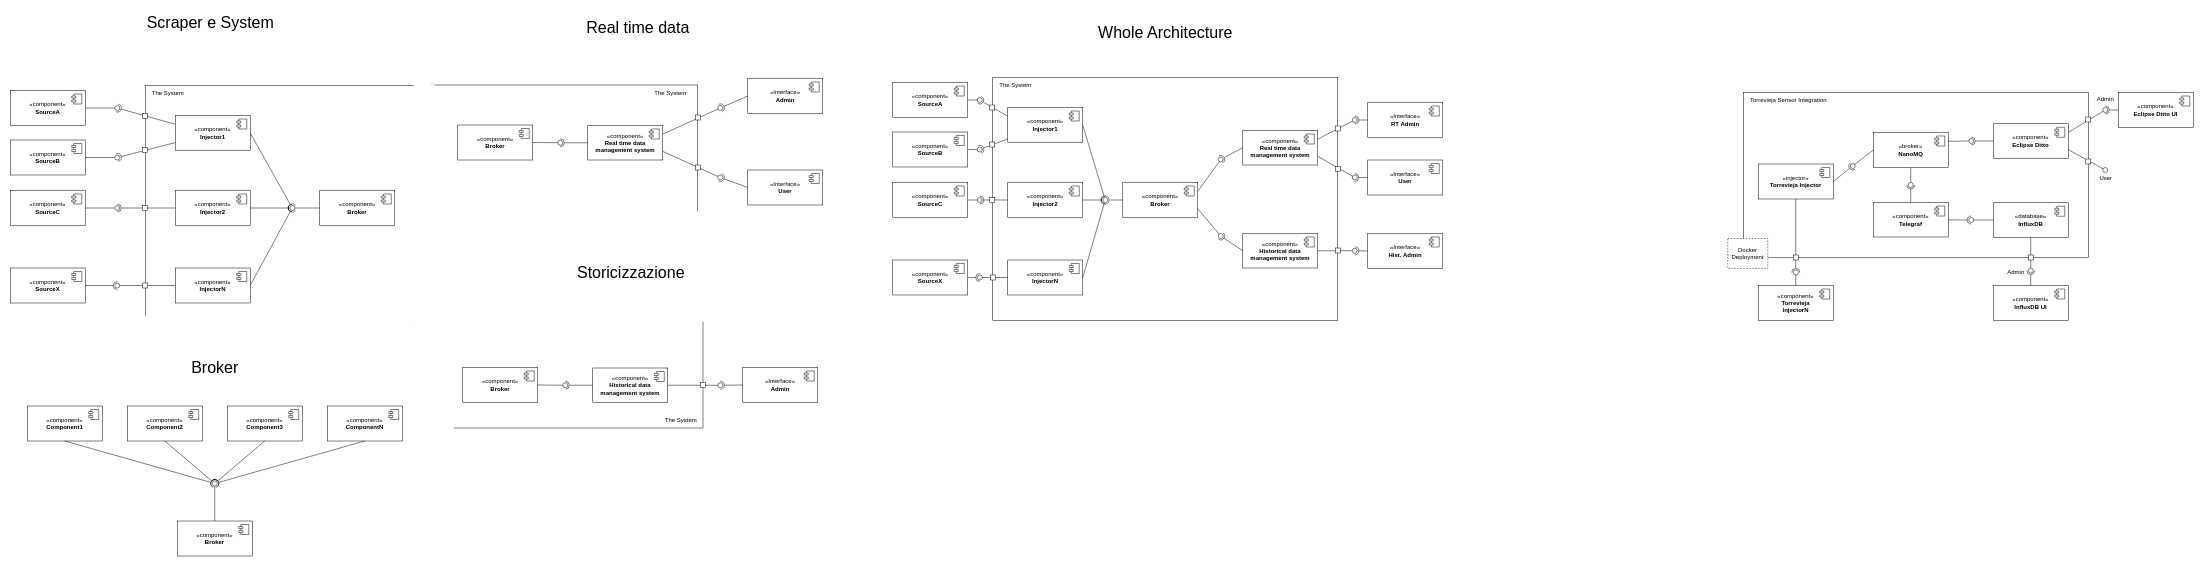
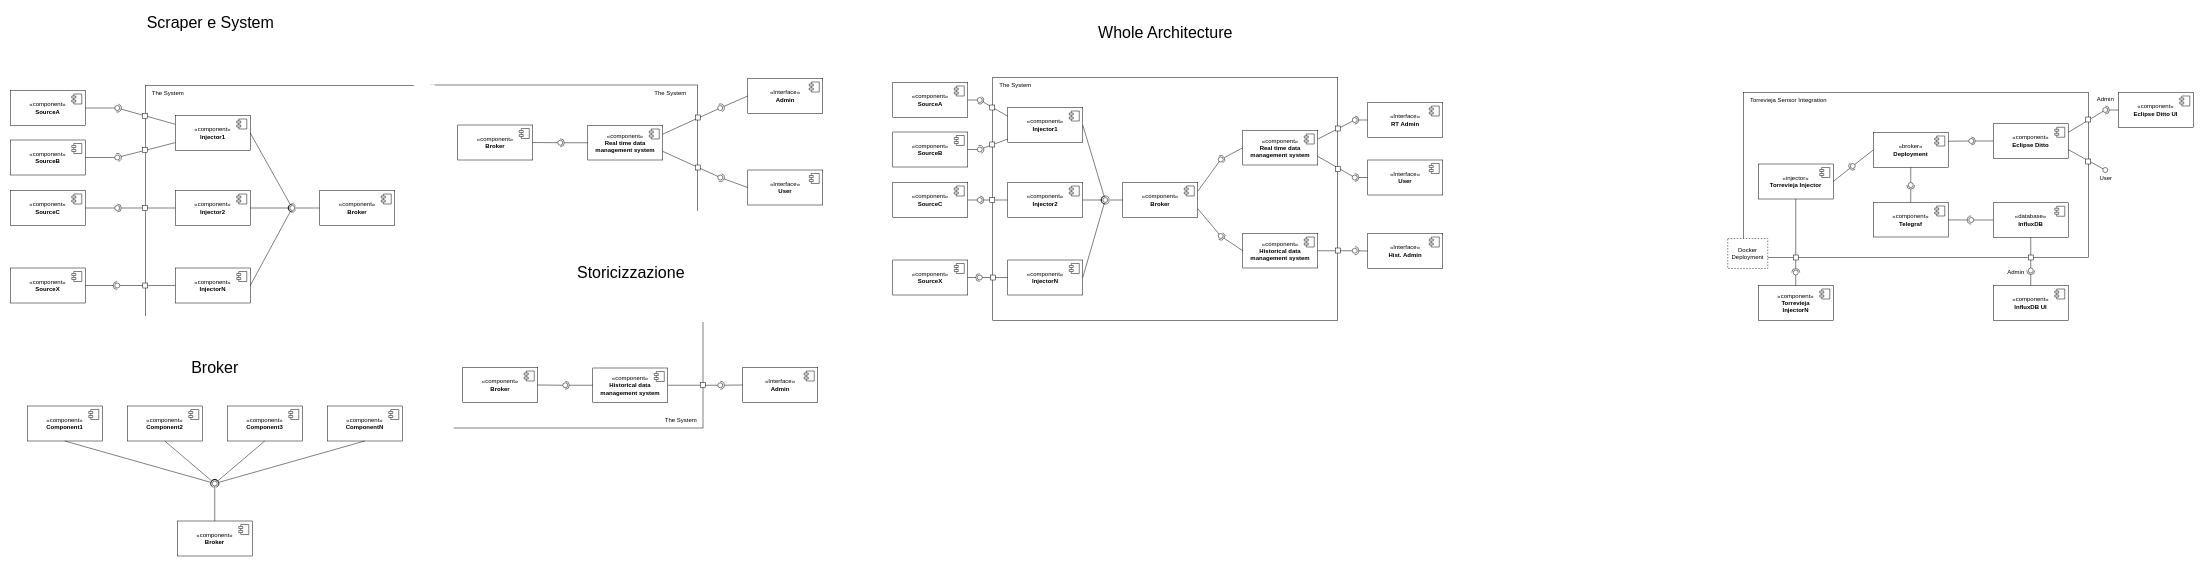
(638, 28) -> none
(1911, 150) -> (1911, 150)
